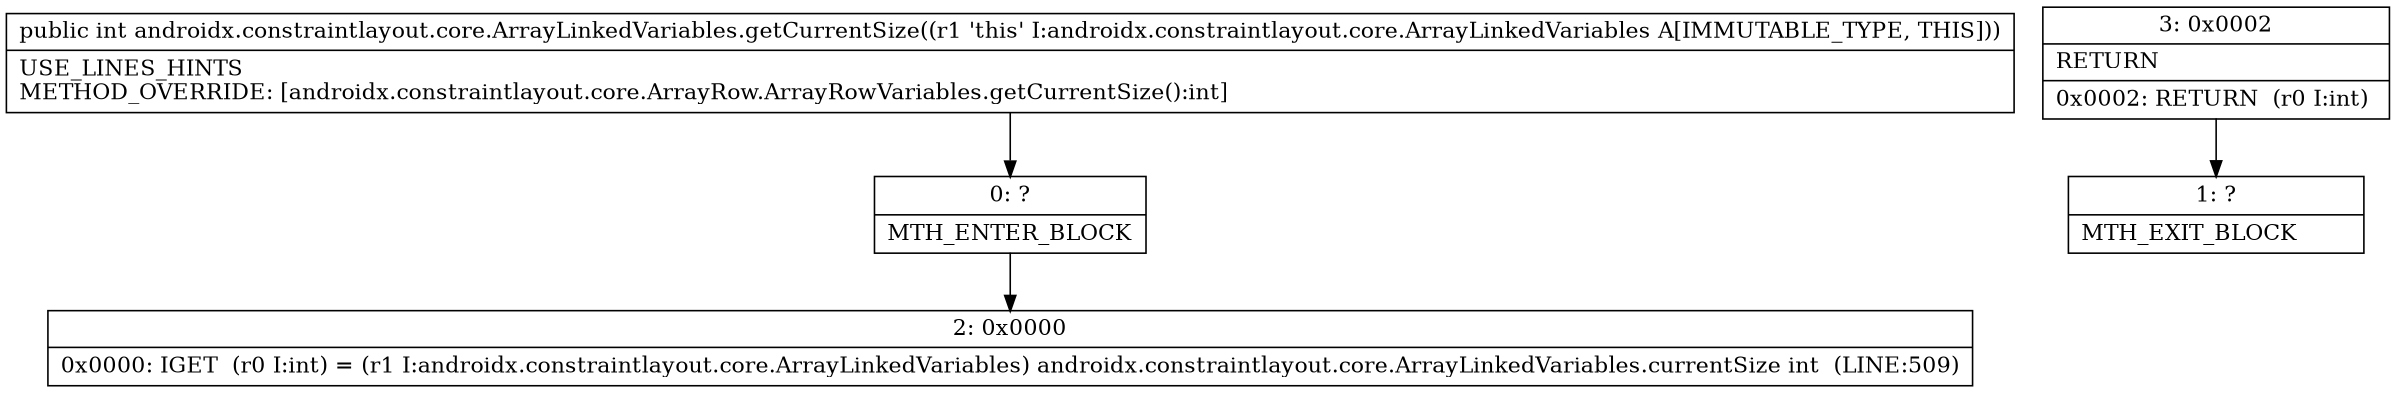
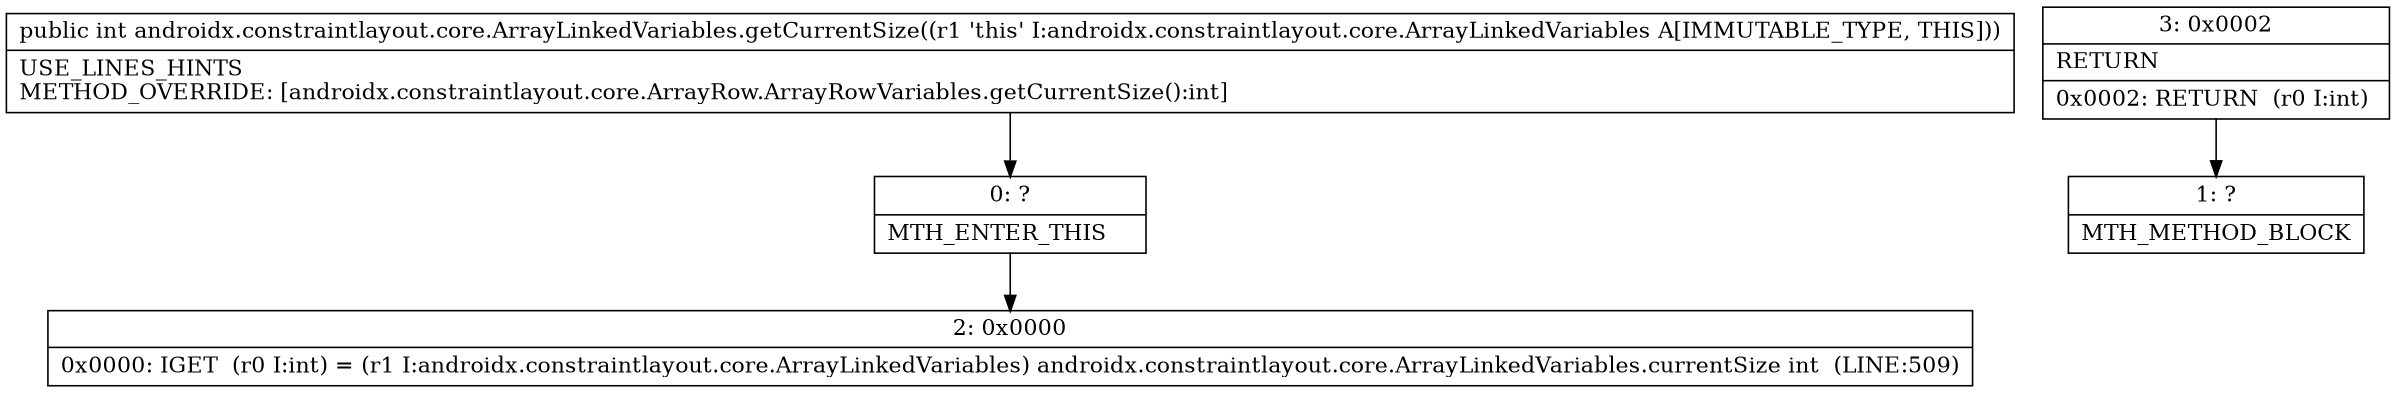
(1010, 233) -> (997, 233)
(2190, 233) -> (2216, 233)
